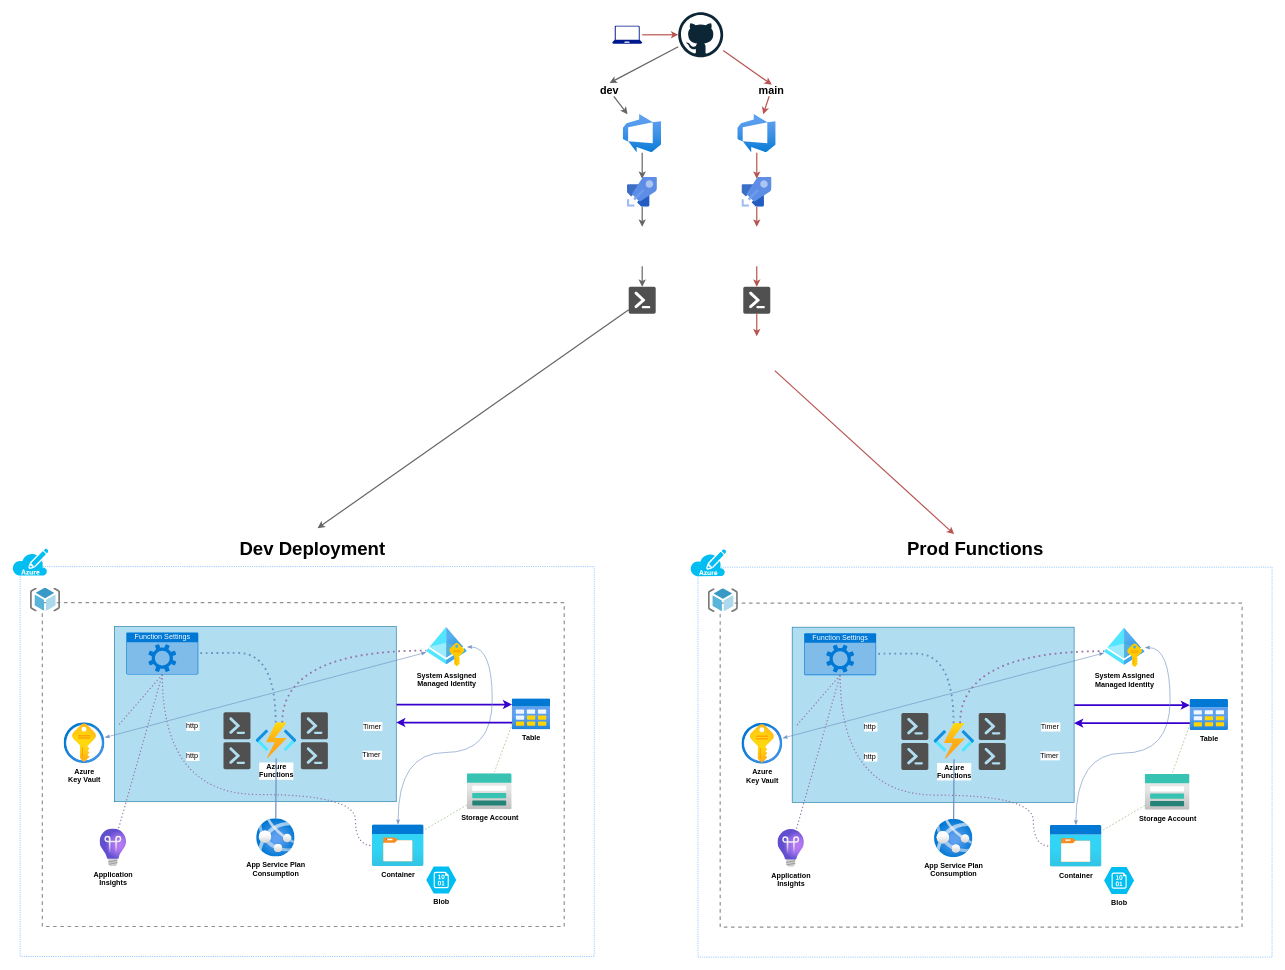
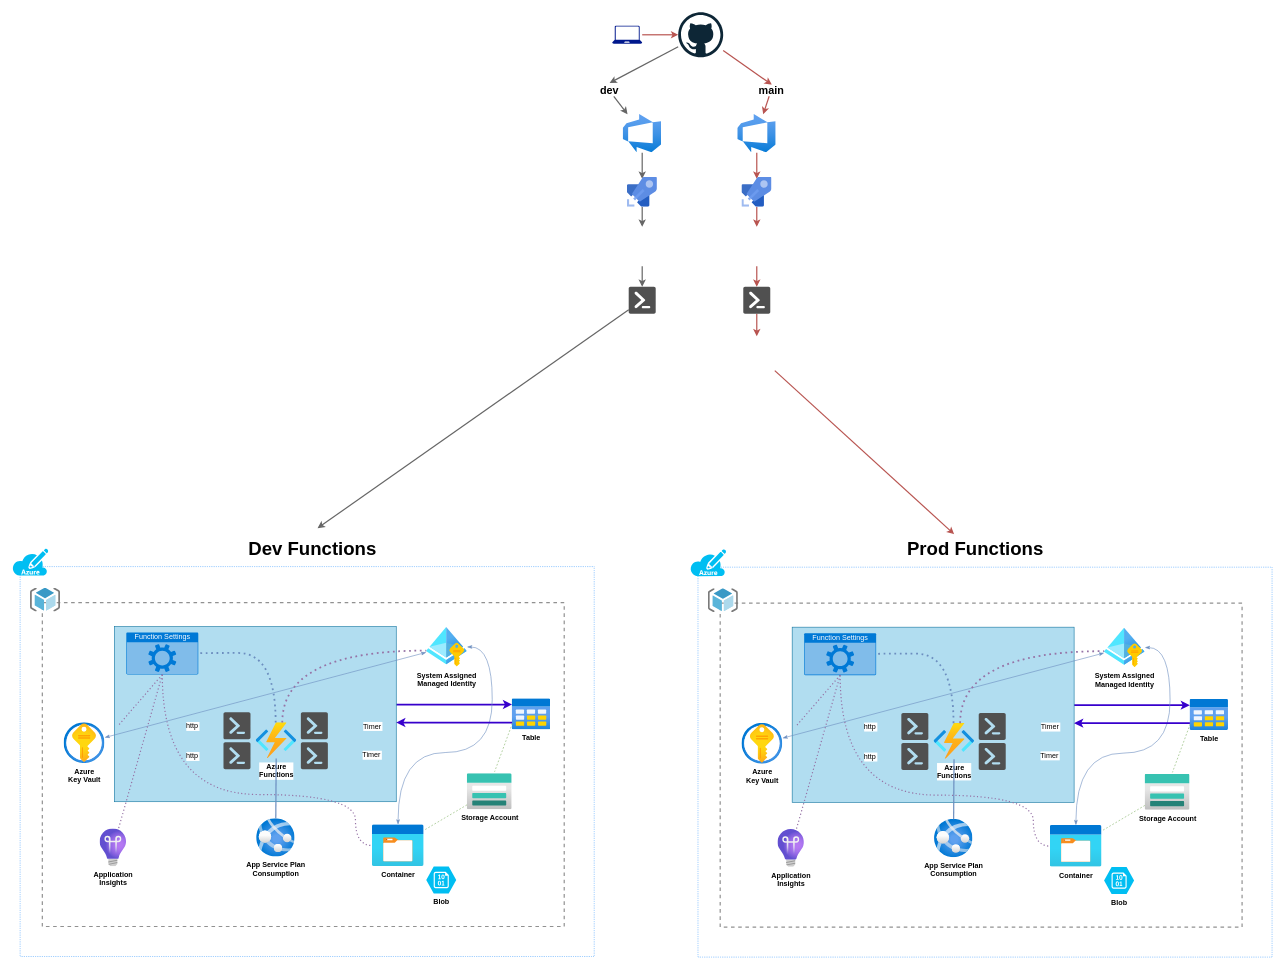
(313, 549) -> (313, 549)
